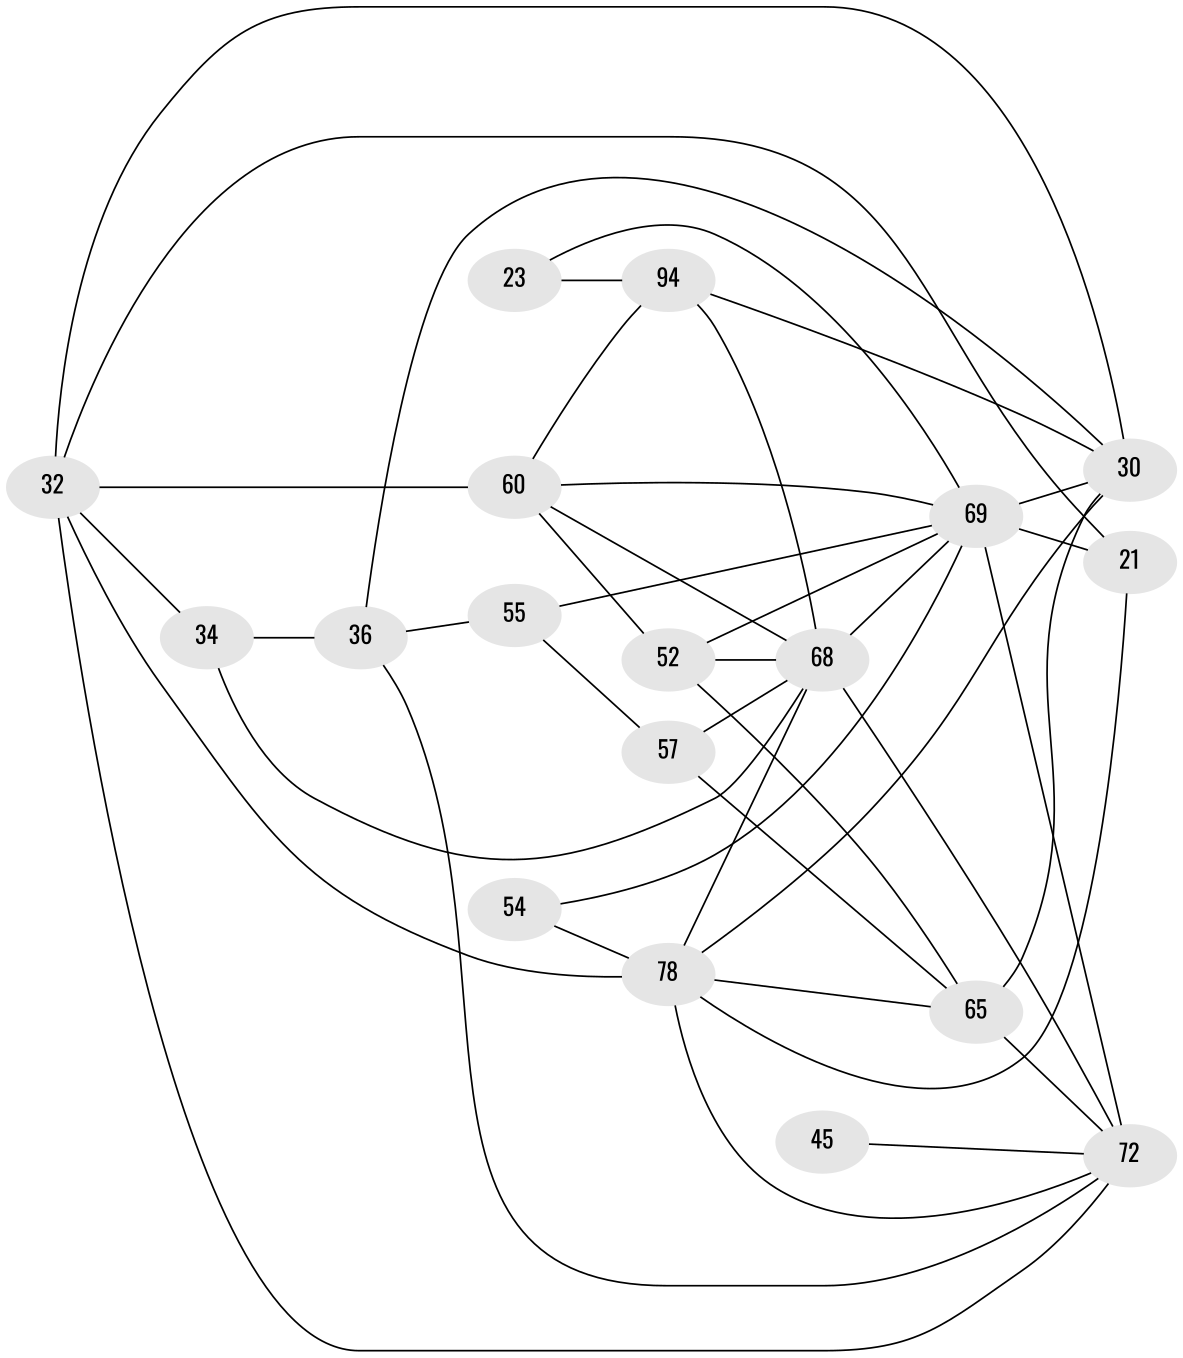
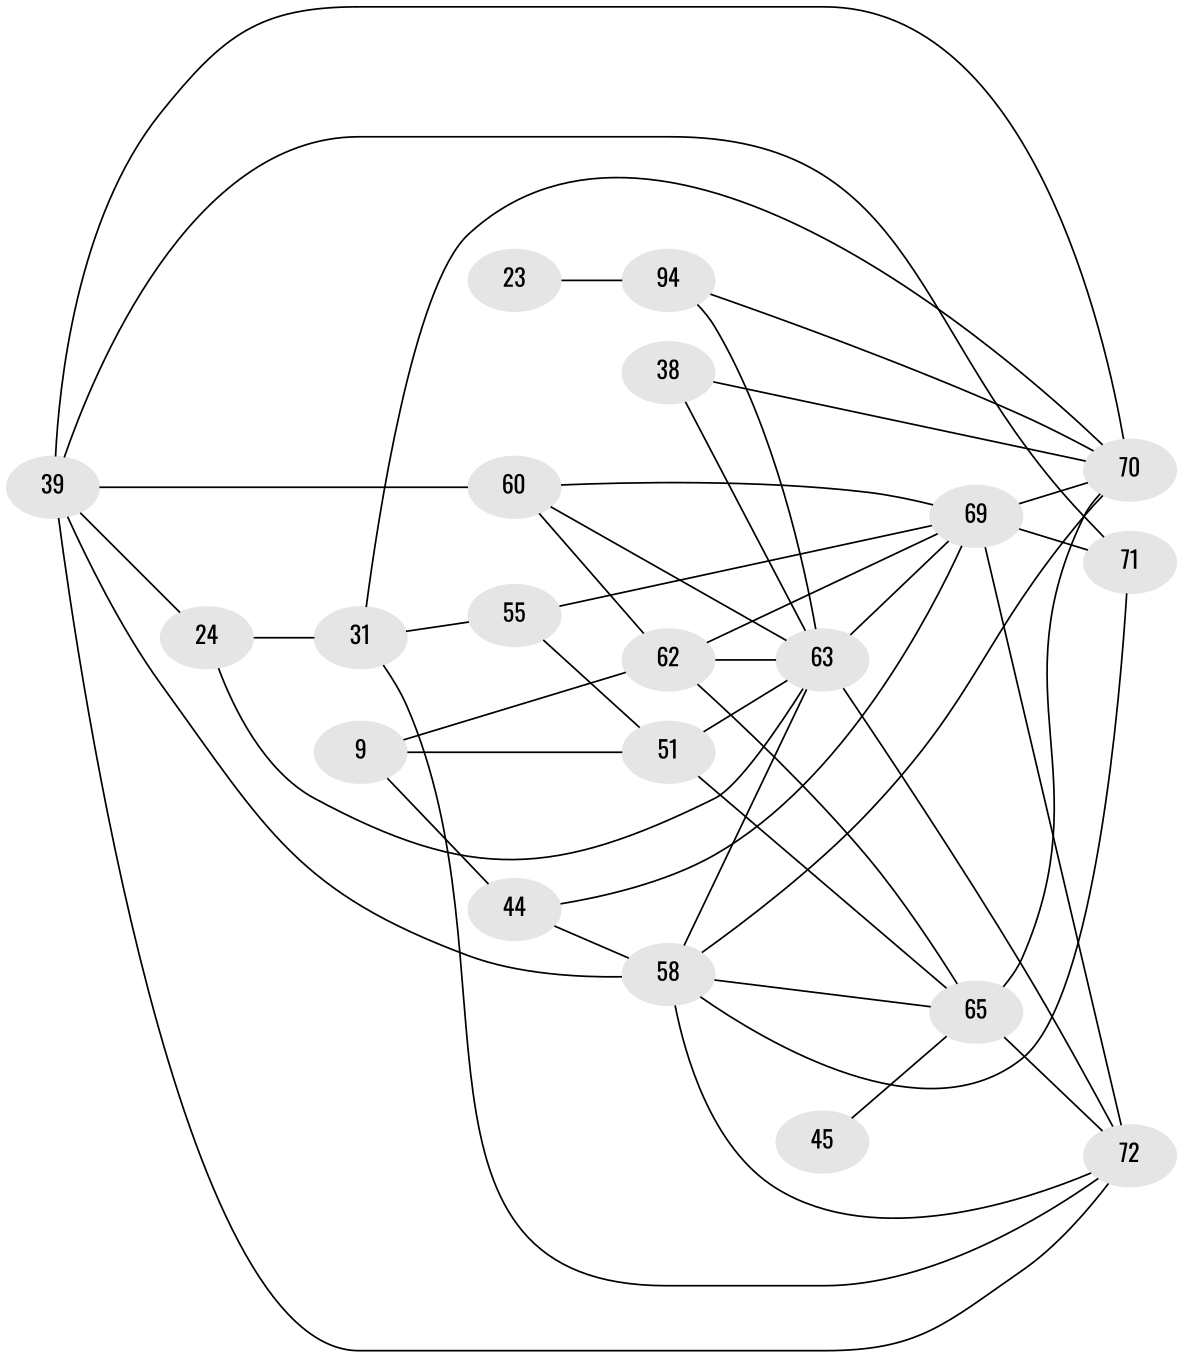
(793, 283) -> none
none -> (669, 373)
(583, 380) -> none
(1130, 470) -> (1130, 470)
(53, 487) -> (53, 487)
(1130, 562) -> (1130, 562)
(207, 638) -> (207, 638)
(361, 638) -> (361, 638)
(669, 660) -> (669, 660)
(822, 660) -> (822, 660)
none -> (361, 752)
(669, 752) -> (669, 752)
(515, 910) -> (515, 910)
(669, 975) -> (669, 975)
(976, 1149) -> (902, 1075)
